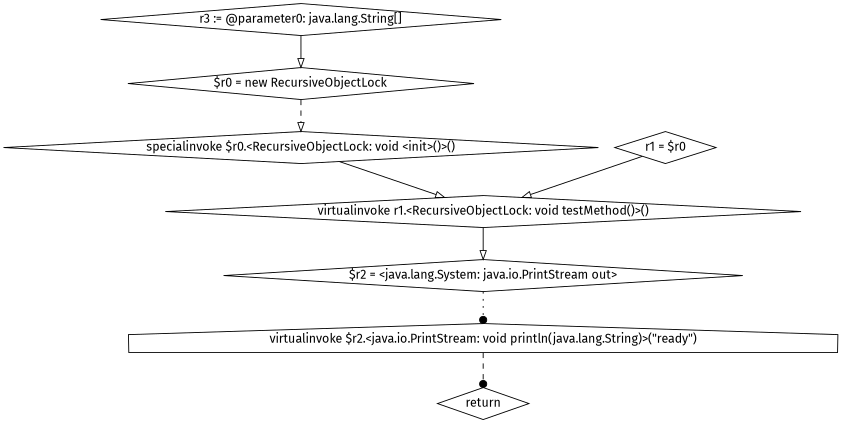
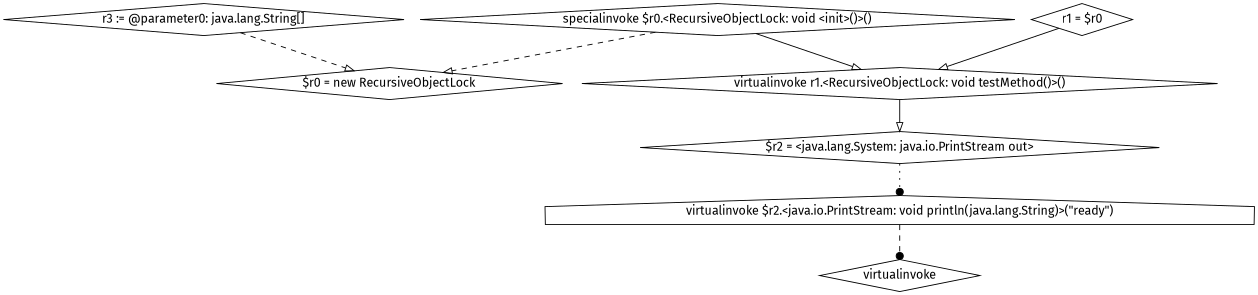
(301, 47) -> (293, 50)
(301, 111) -> (554, 52)
(483, 404) -> (900, 276)
